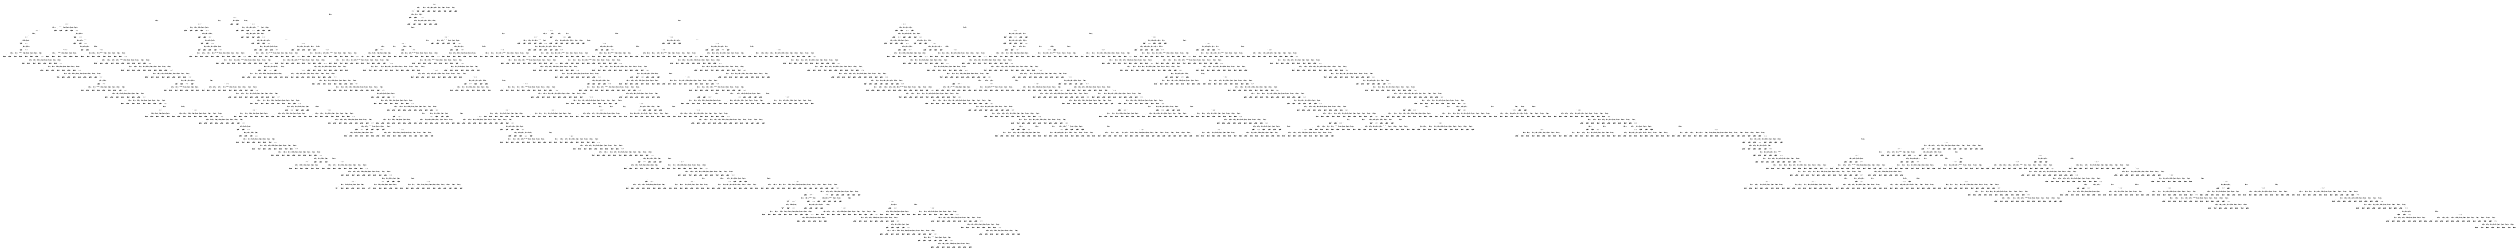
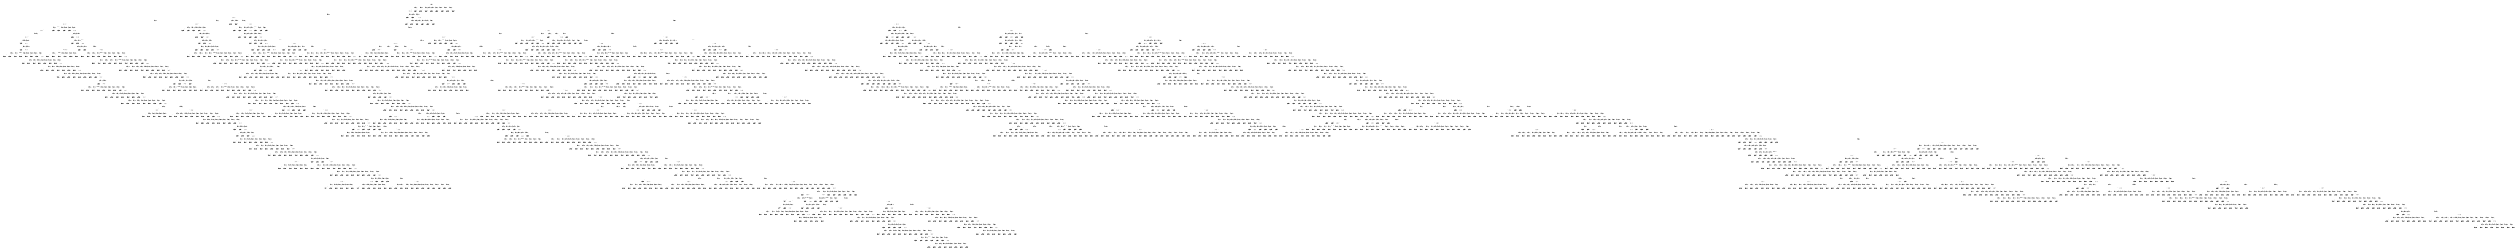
none -> (666, 43)
(1166, 84) -> none
